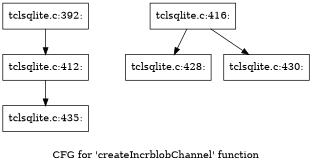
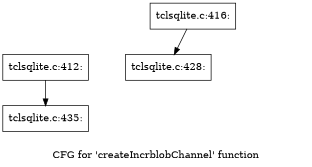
(46, 16) -> none
(267, 67) -> none
